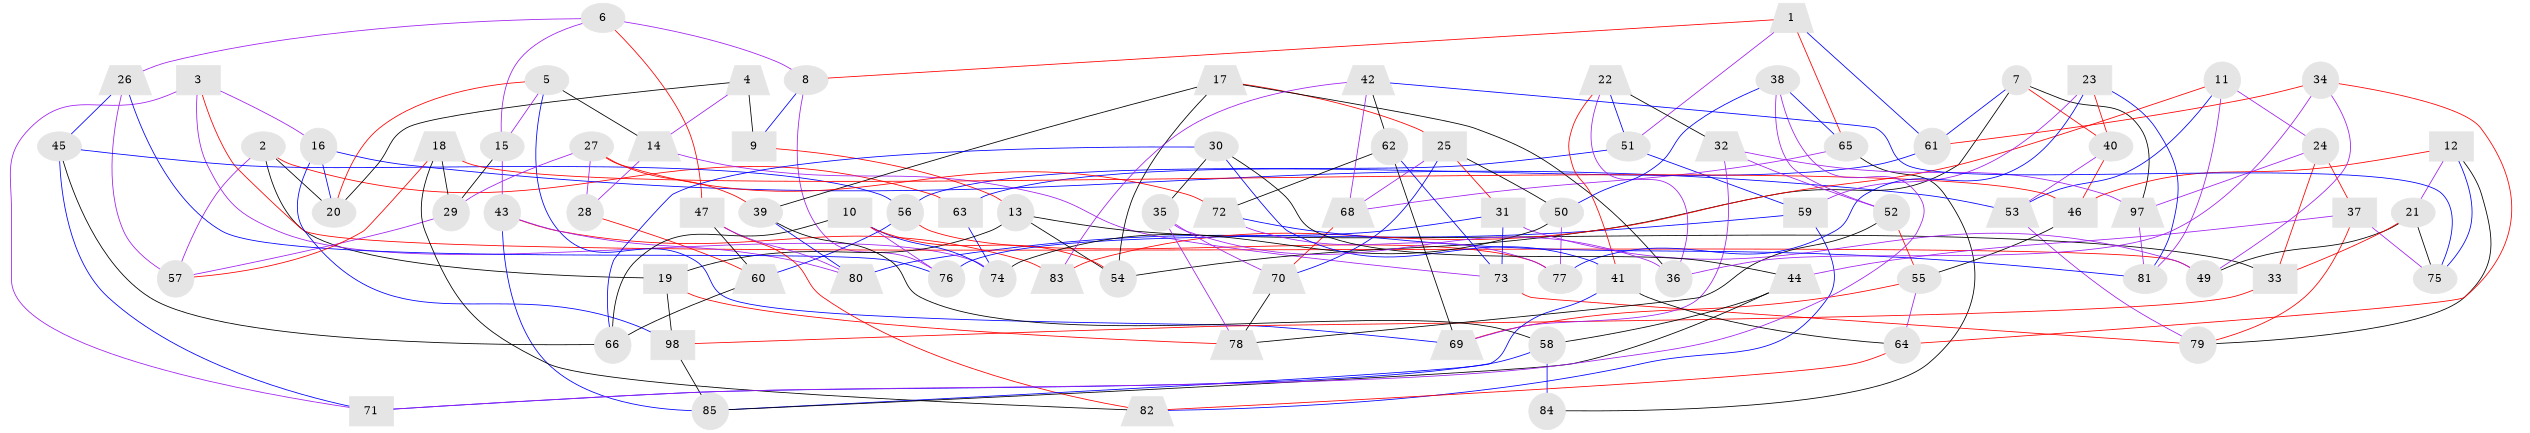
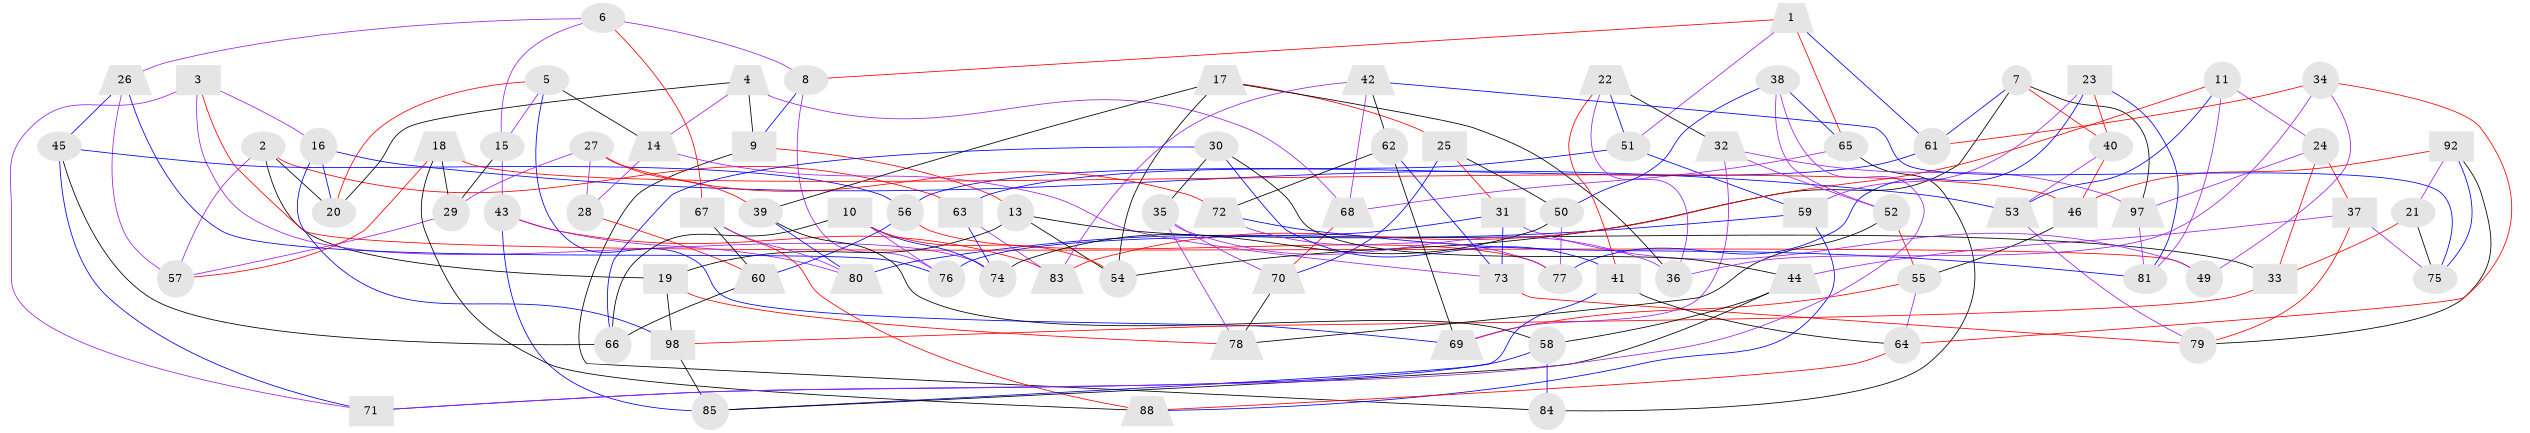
(2451, 146) -> (2451, 146)
(1393, 182) -> (1064, 102)
(702, 213) -> (702, 213)
(2310, 248) -> none
none -> (1023, 255)
none -> (914, 380)
(1147, 411) -> (1147, 411)
